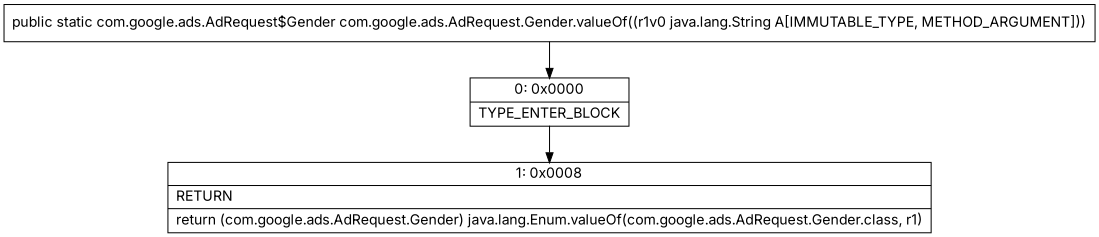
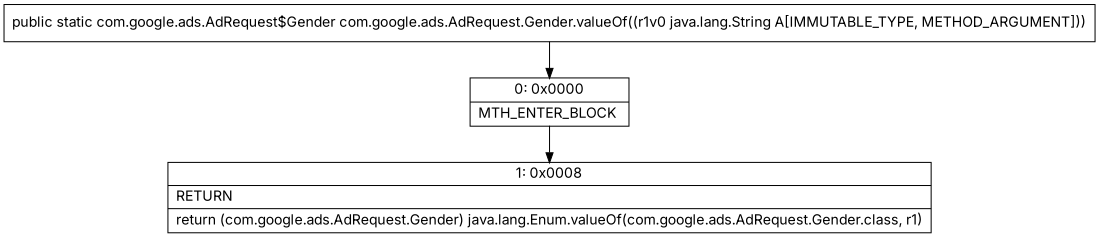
(550, 114) -> (548, 114)
